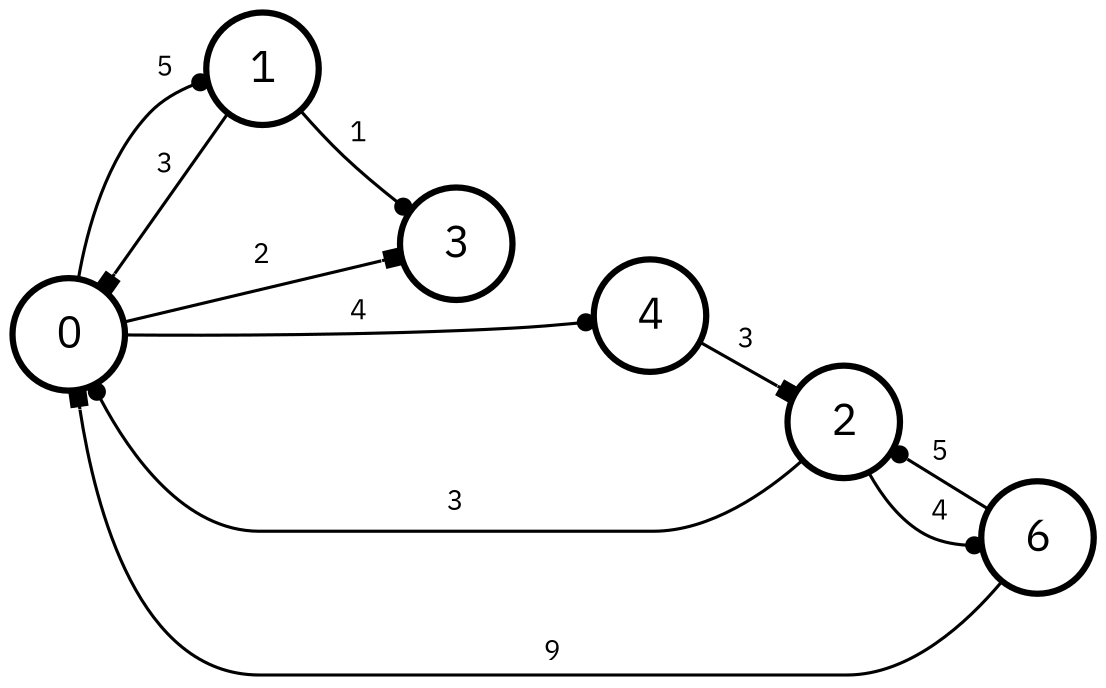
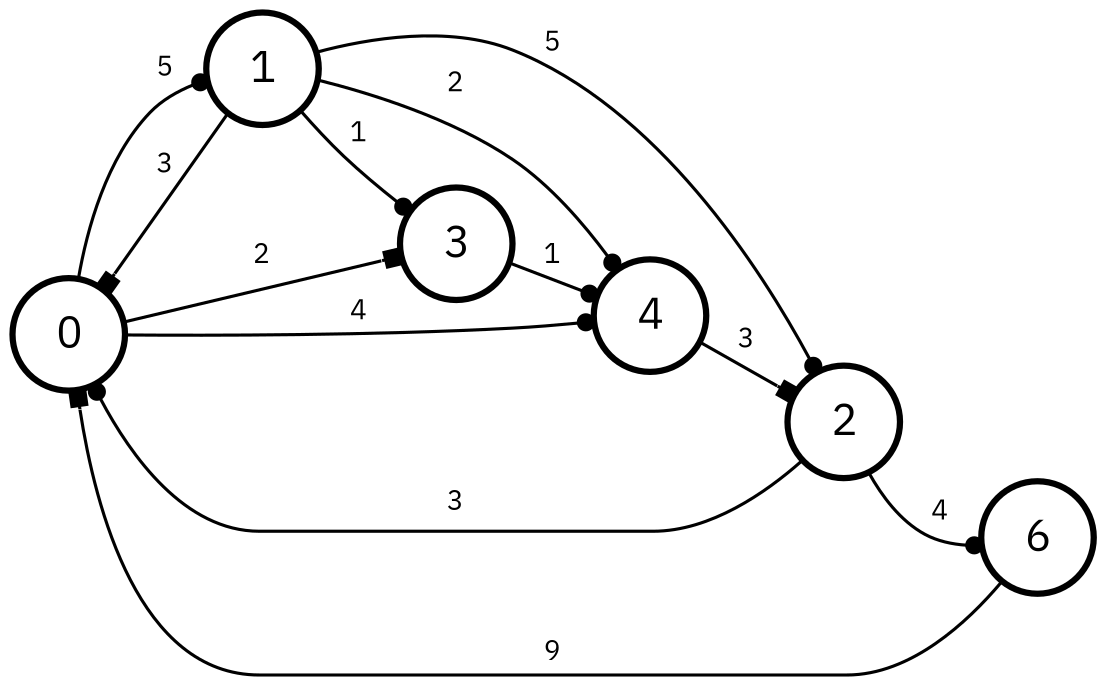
none -> (481, 140)
none -> (546, 277)
(948, 484) -> (614, 111)
